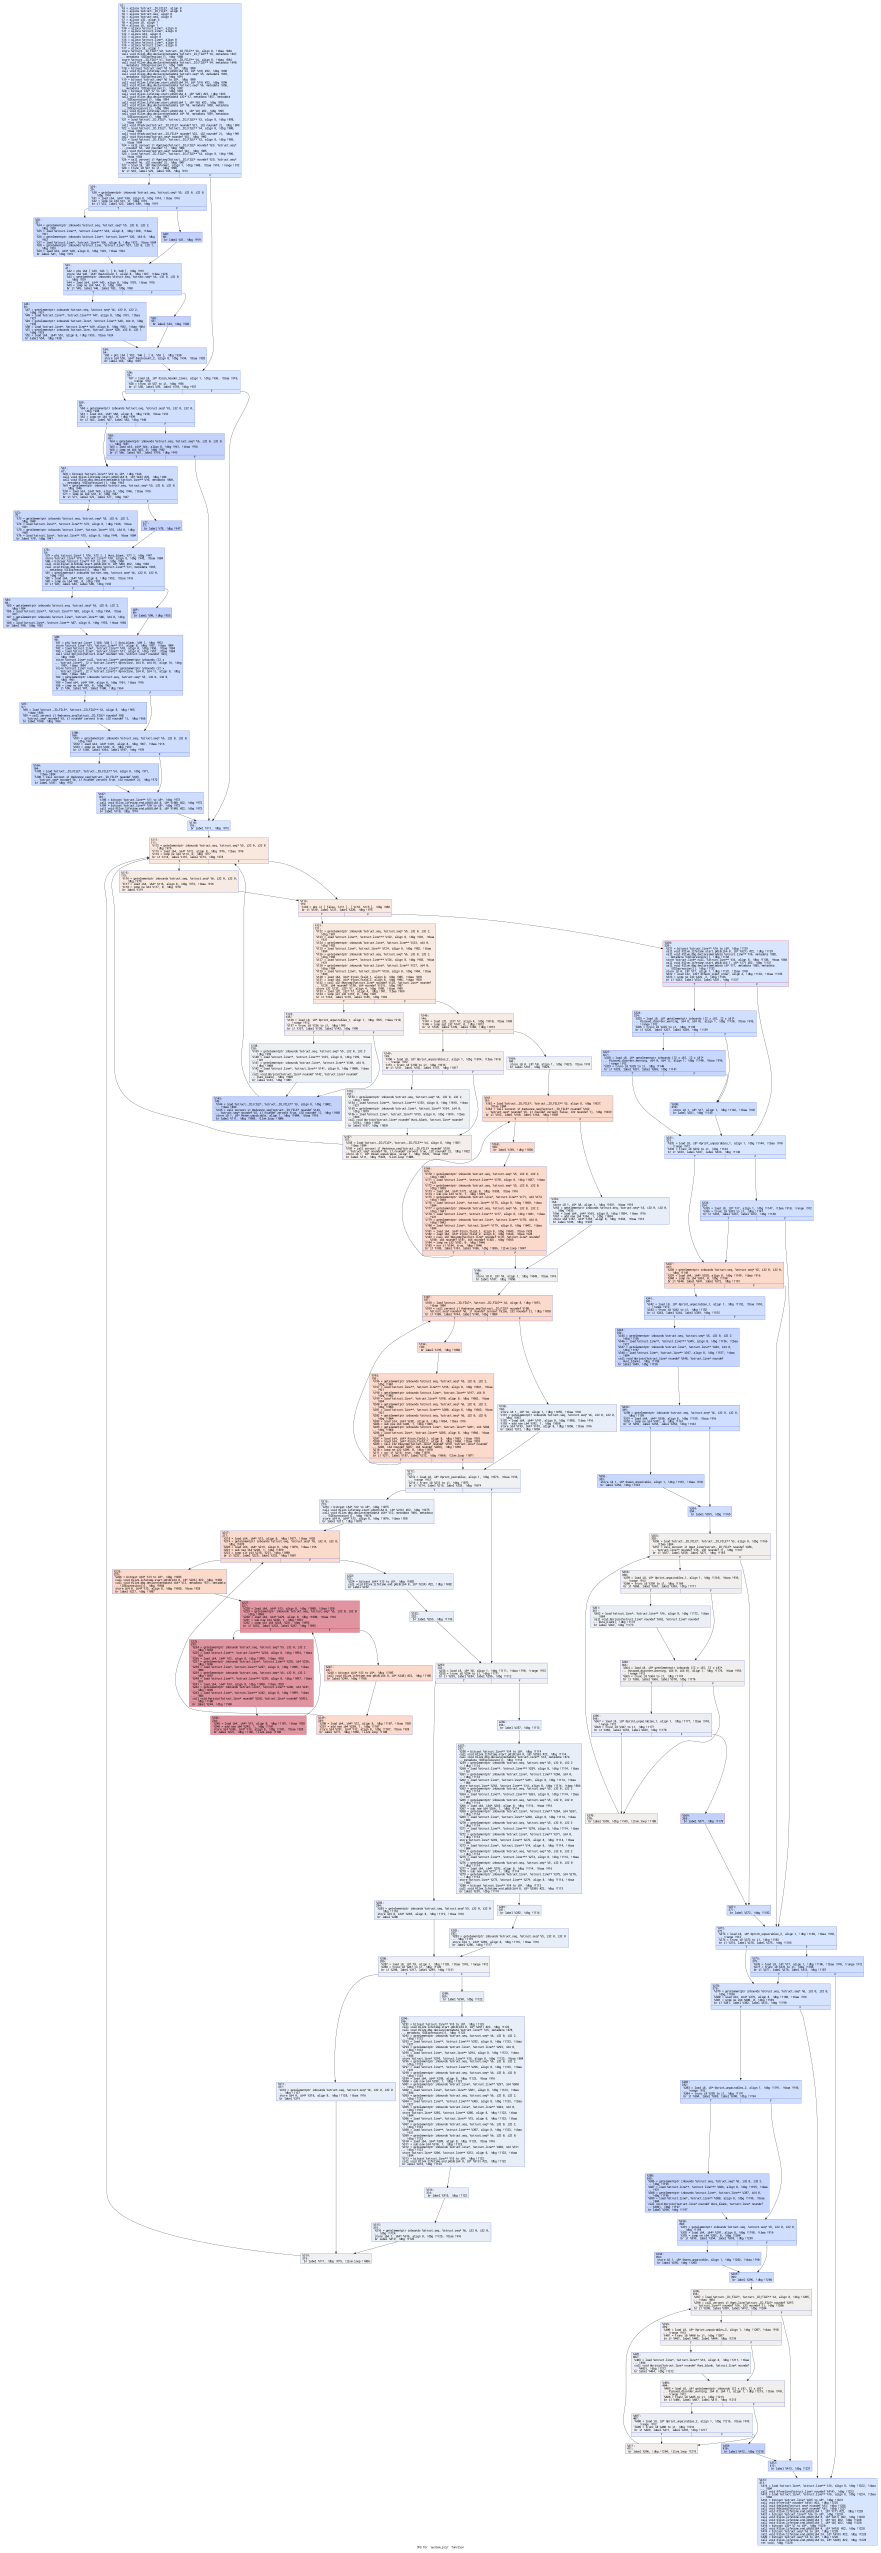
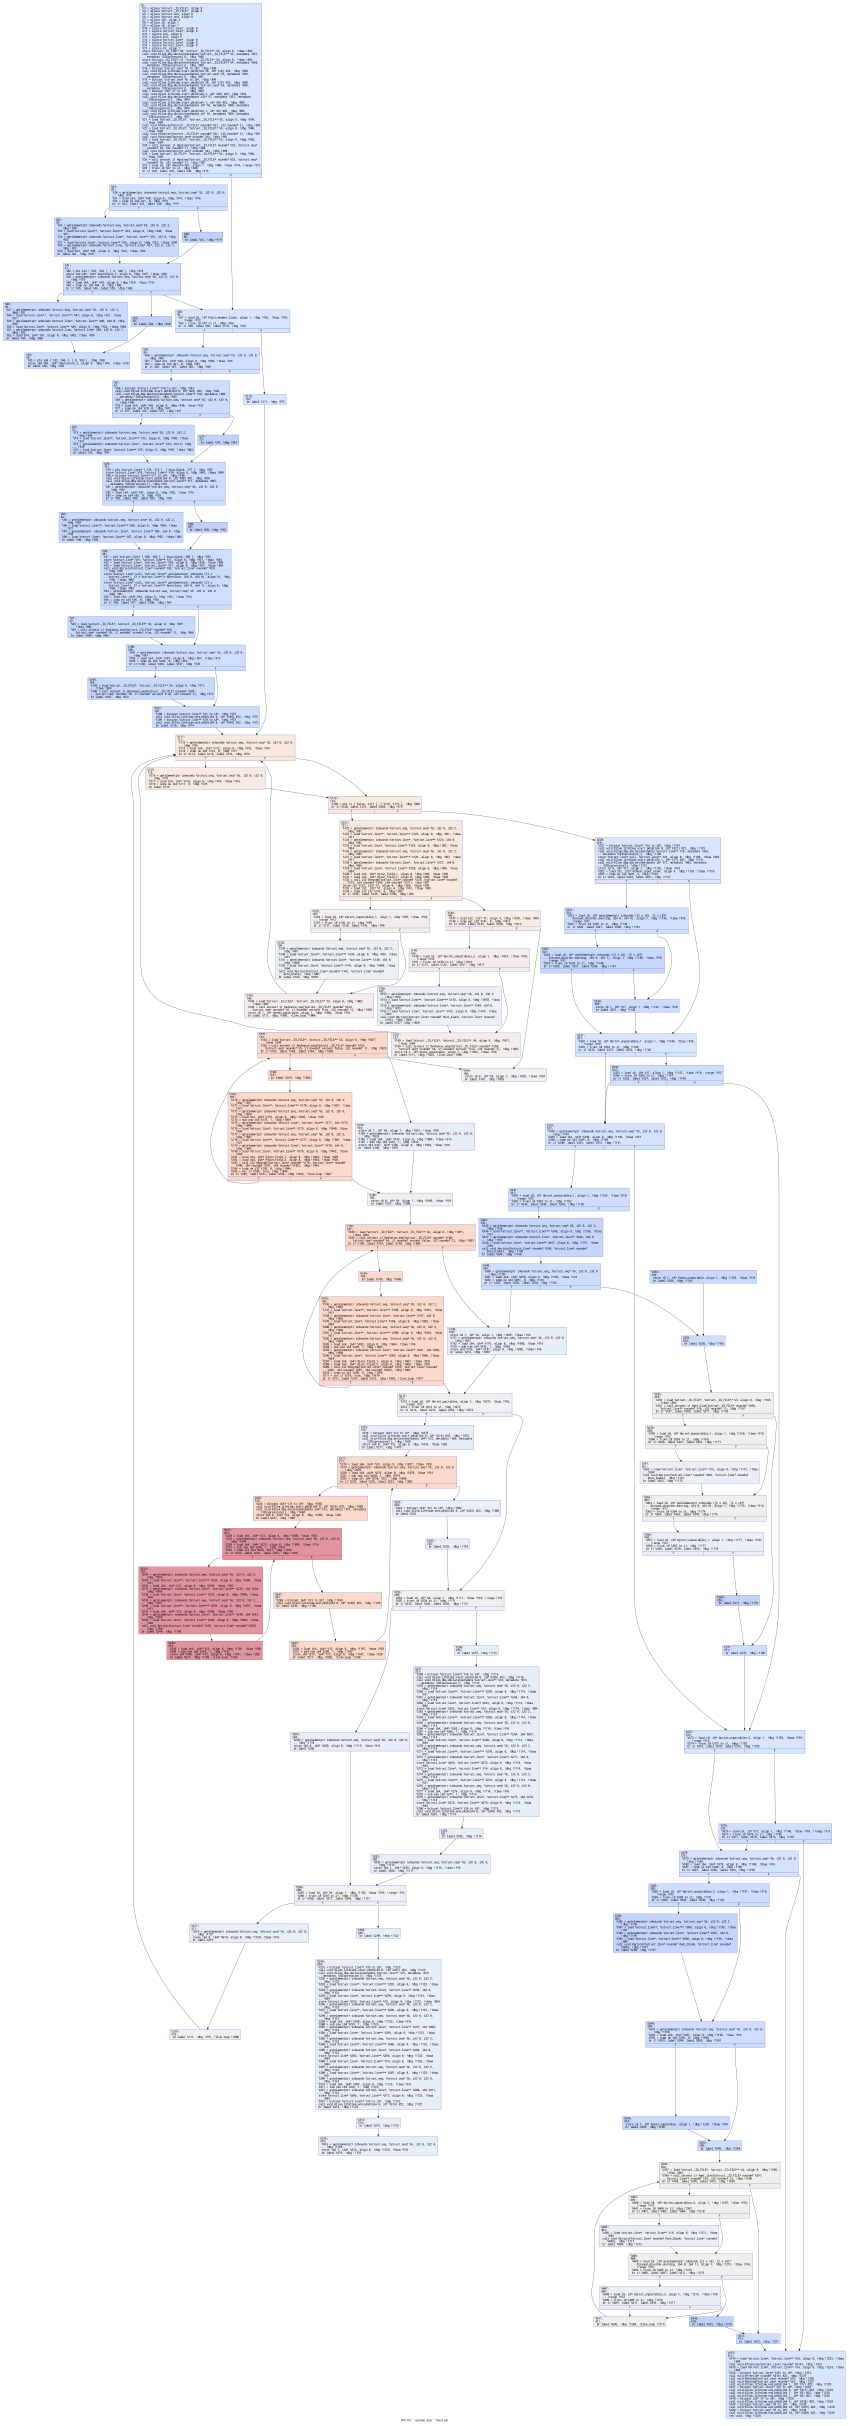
(166, 366) -> (182, 302)
(166, 446) -> none
(186, 817) -> (219, 731)
(549, 1082) -> (424, 1064)
(277, 1109) -> (309, 1006)
(724, 1275) -> (605, 1137)
(650, 1452) -> (510, 1308)
(621, 1819) -> none
(377, 2247) -> none
